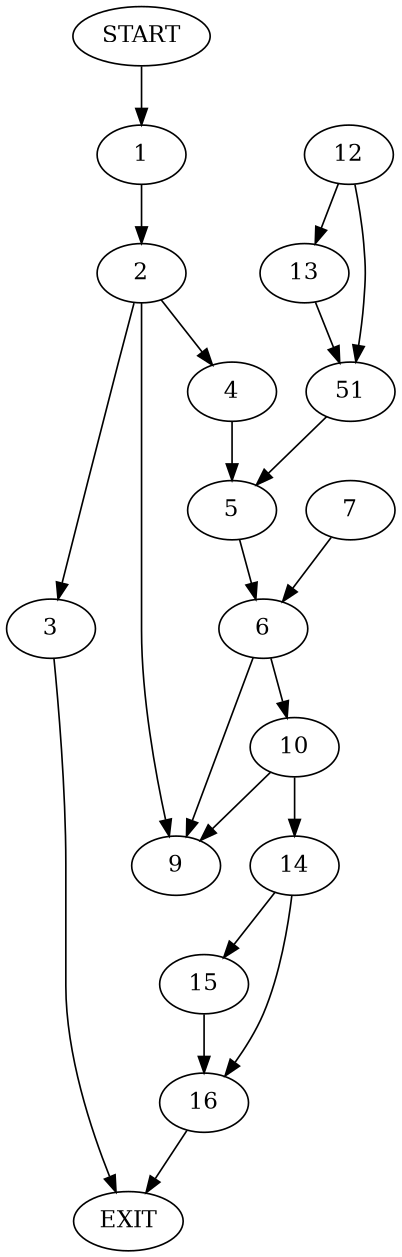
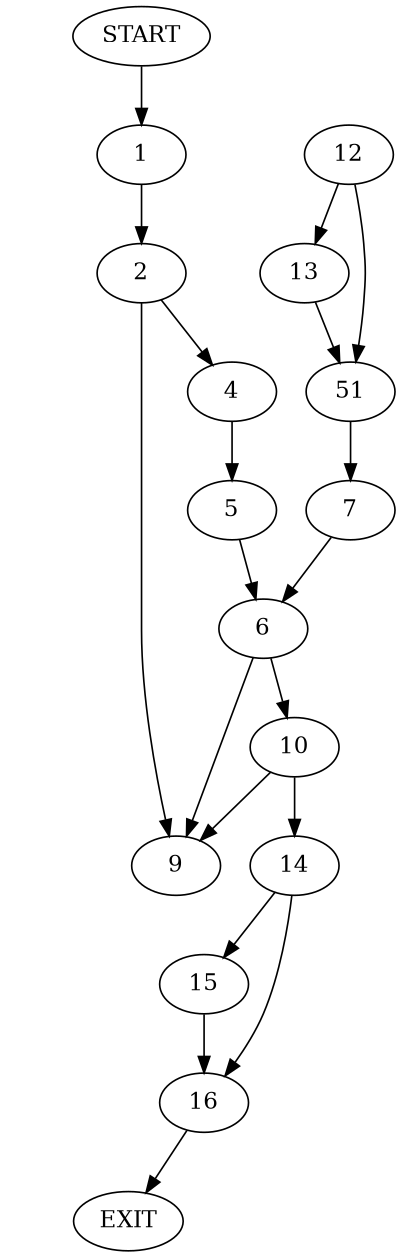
(297, 445) -> (351, 443)
(51, 629) -> none
